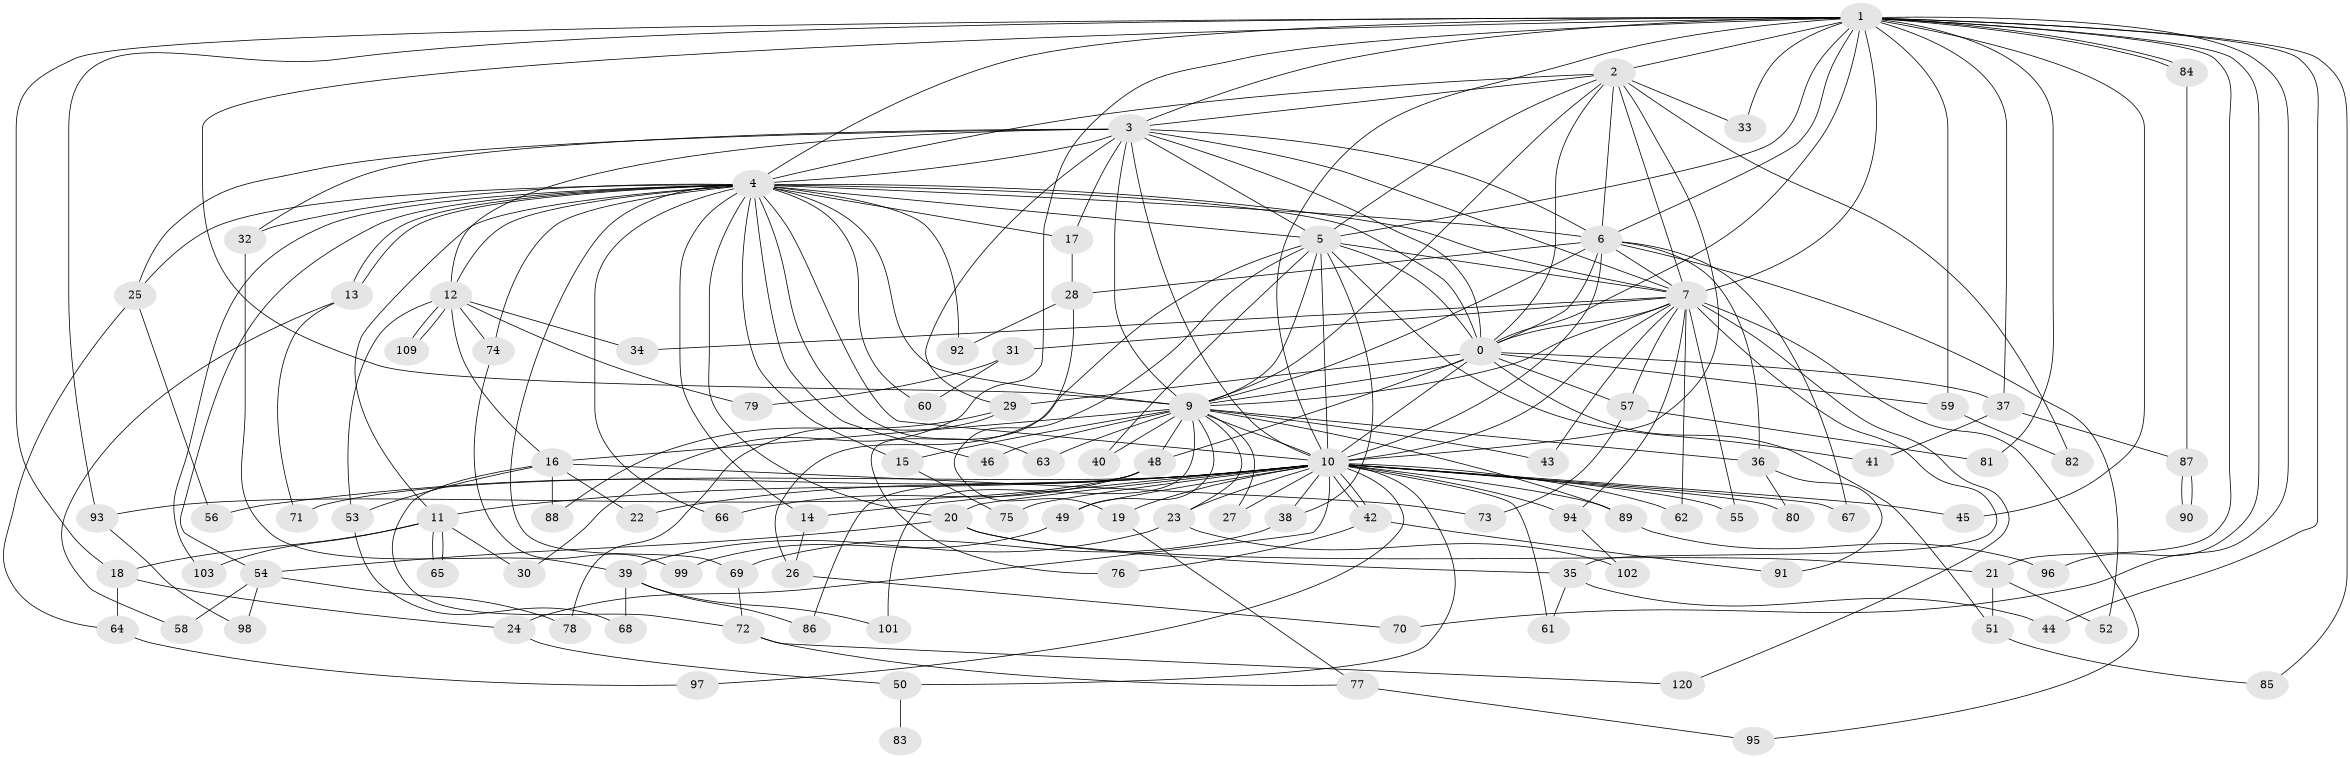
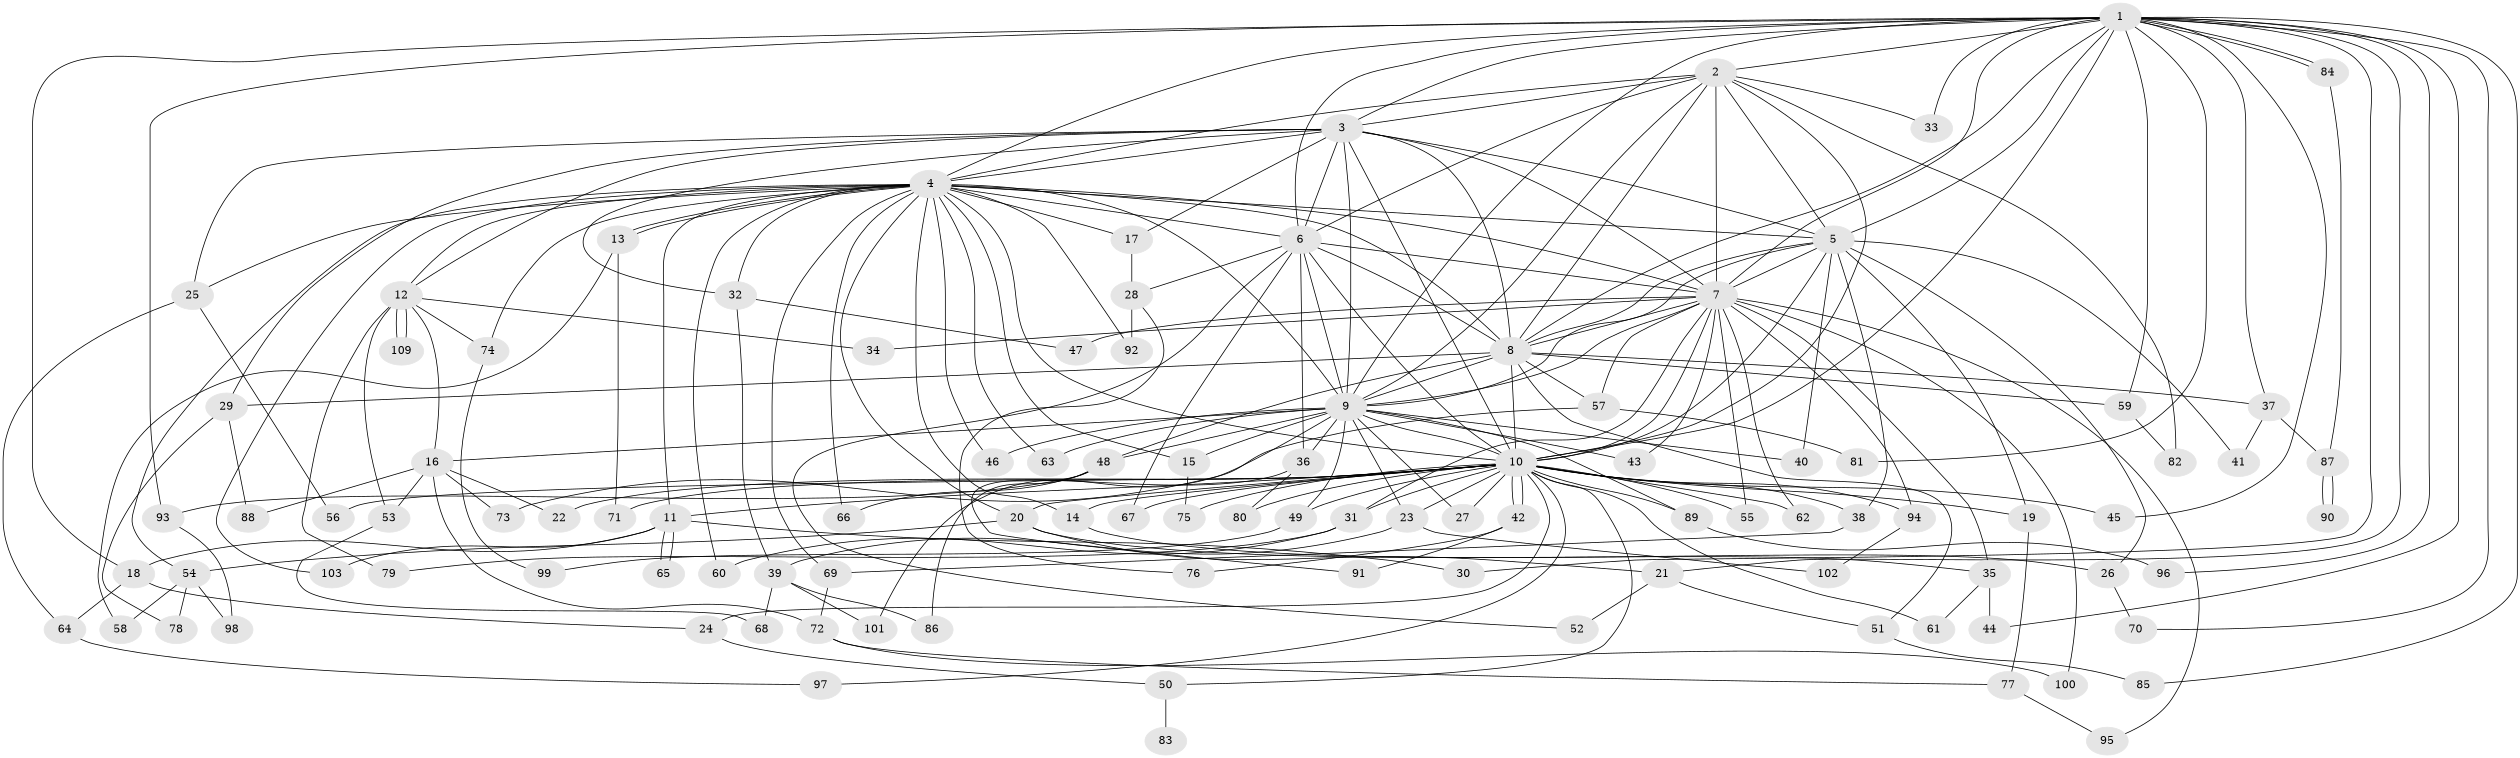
none -> (1076, 351)
(1481, 351) -> (1511, 351)
none -> (1438, 485)
(1683, 685) -> (2066, 685)
